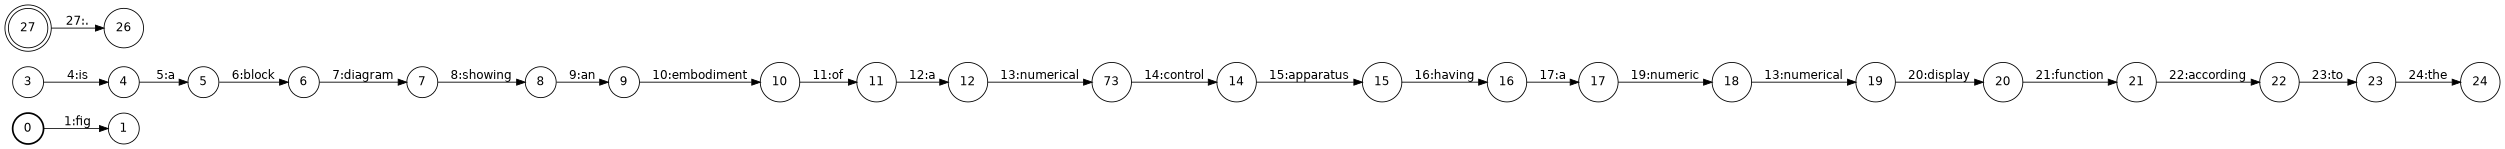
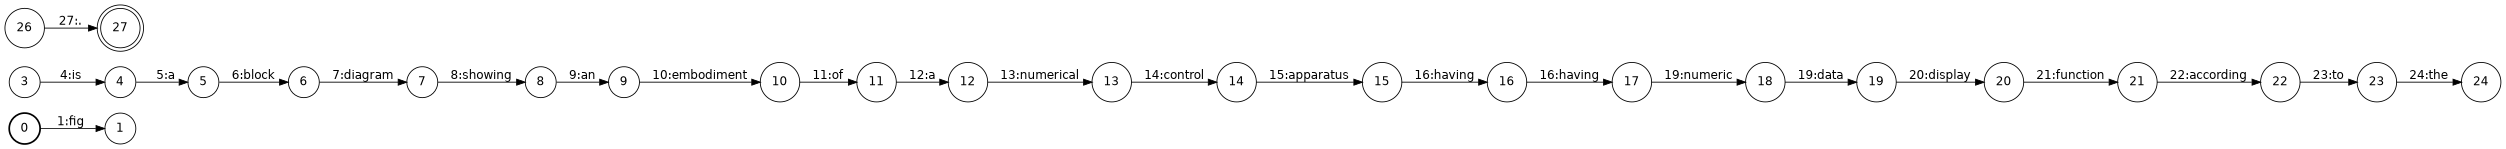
(73, 28) -> (66, 28)
(1553, 76) -> (1569, 76)
(1804, 76) -> (1821, 76)
(1112, 82) -> (1112, 82)
